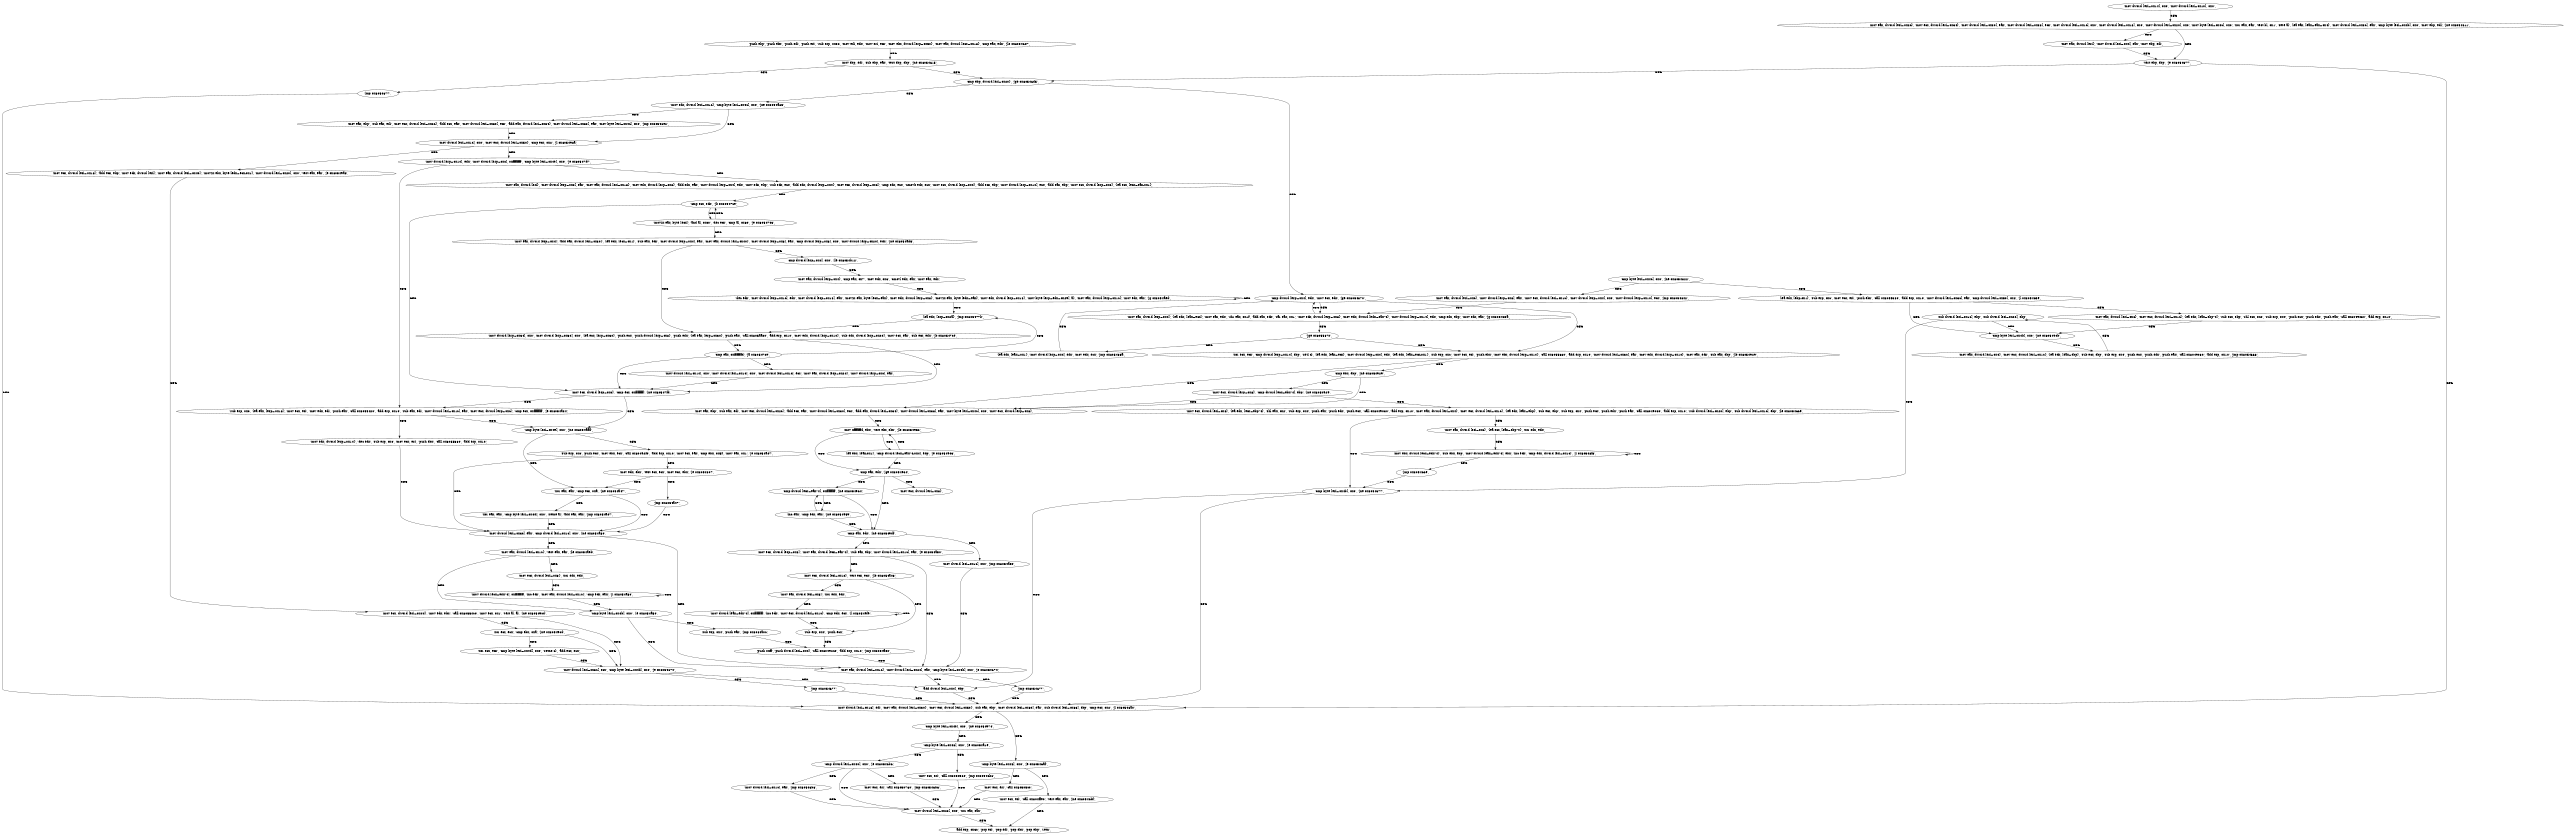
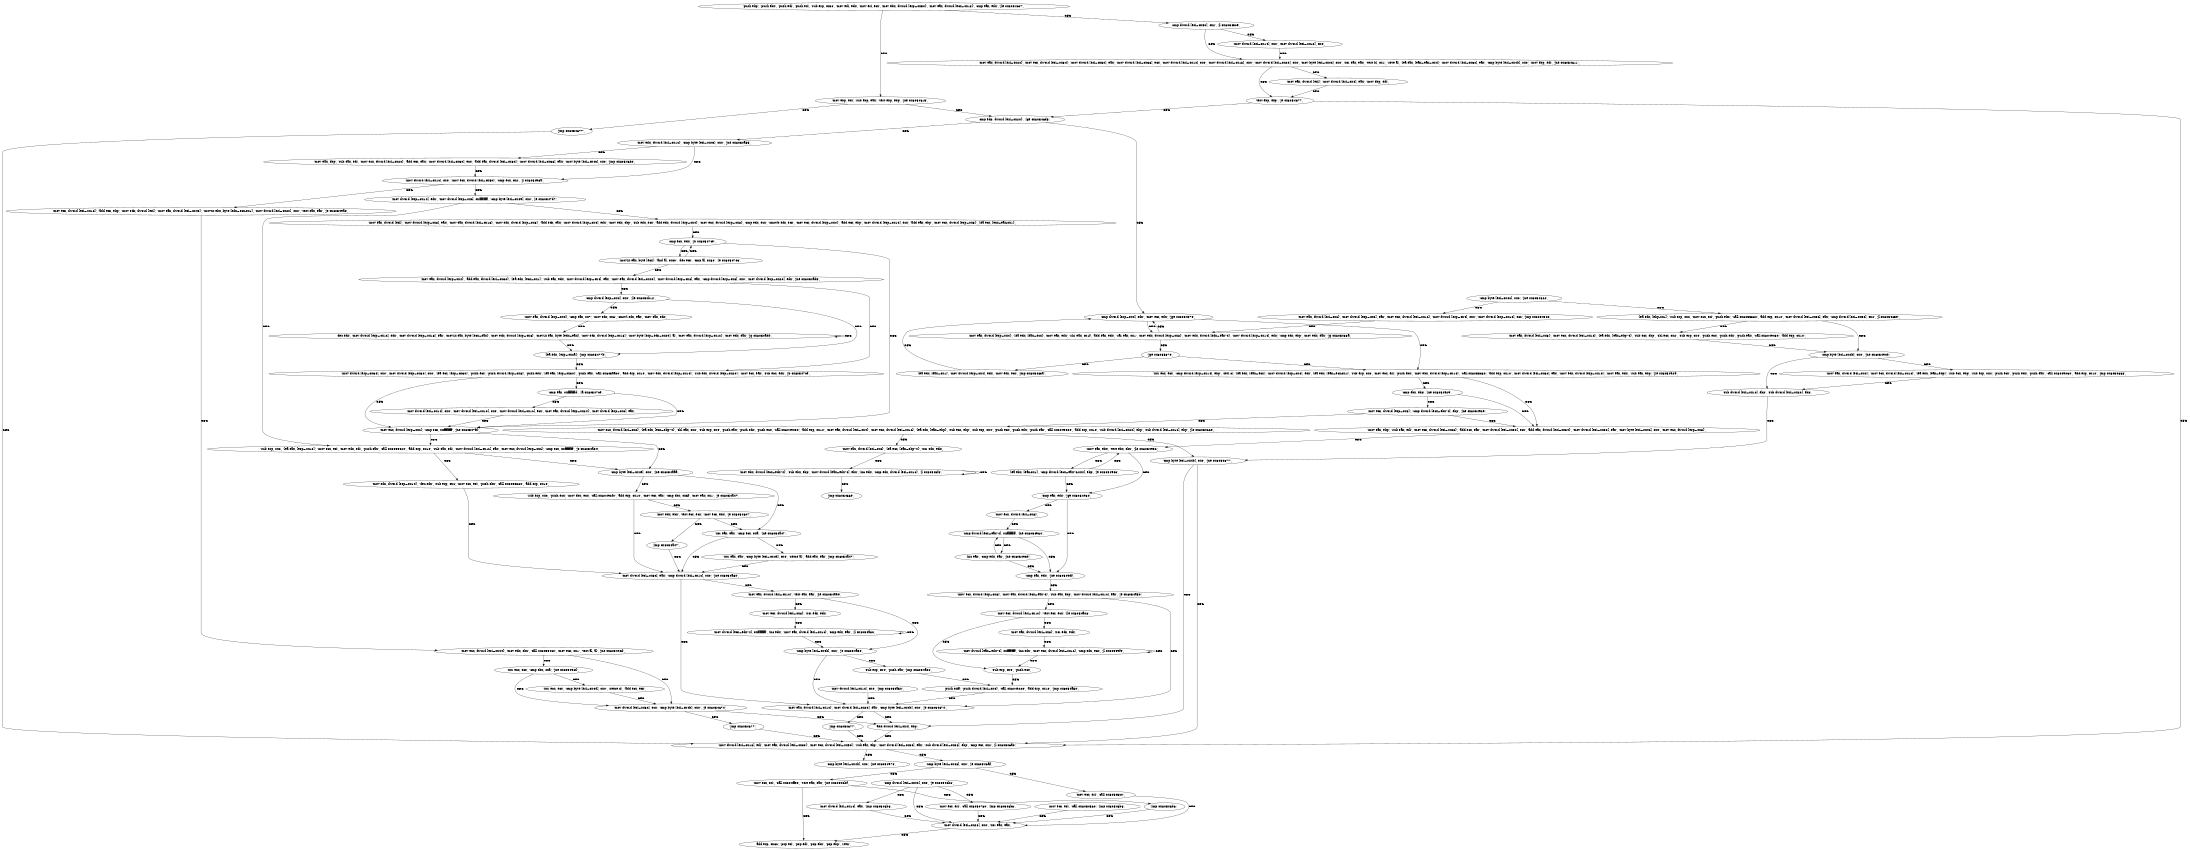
none -> (1206, 25)
(2004, 326) -> (1785, 363)
(933, 350) -> (839, 344)
(883, 430) -> (1123, 449)
(1385, 481) -> none
(856, 482) -> (1011, 523)
(820, 515) -> (999, 557)
(947, 539) -> none
(735, 632) -> (899, 670)
(957, 746) -> none
none -> (1165, 807)
